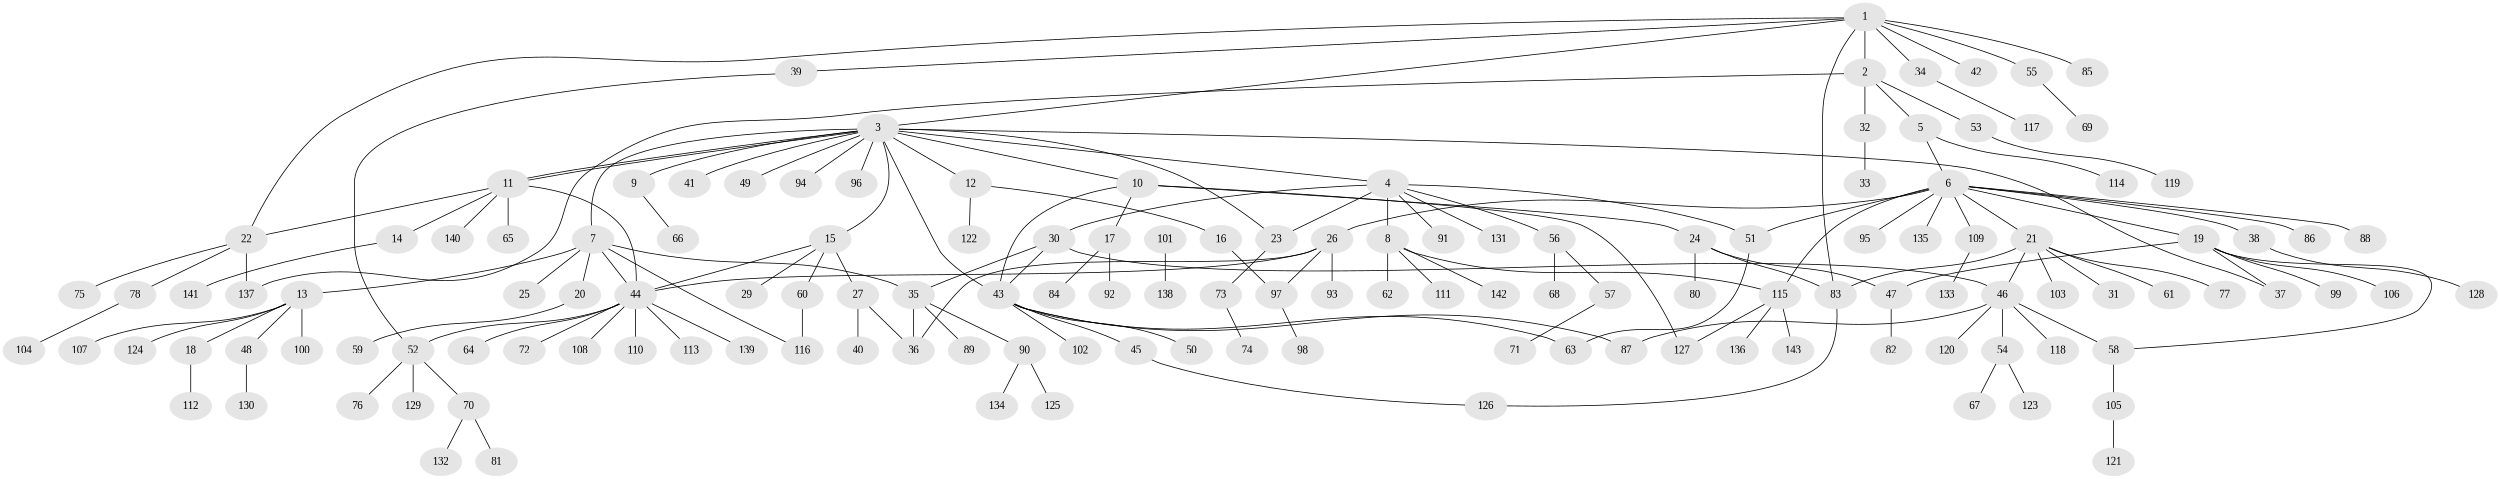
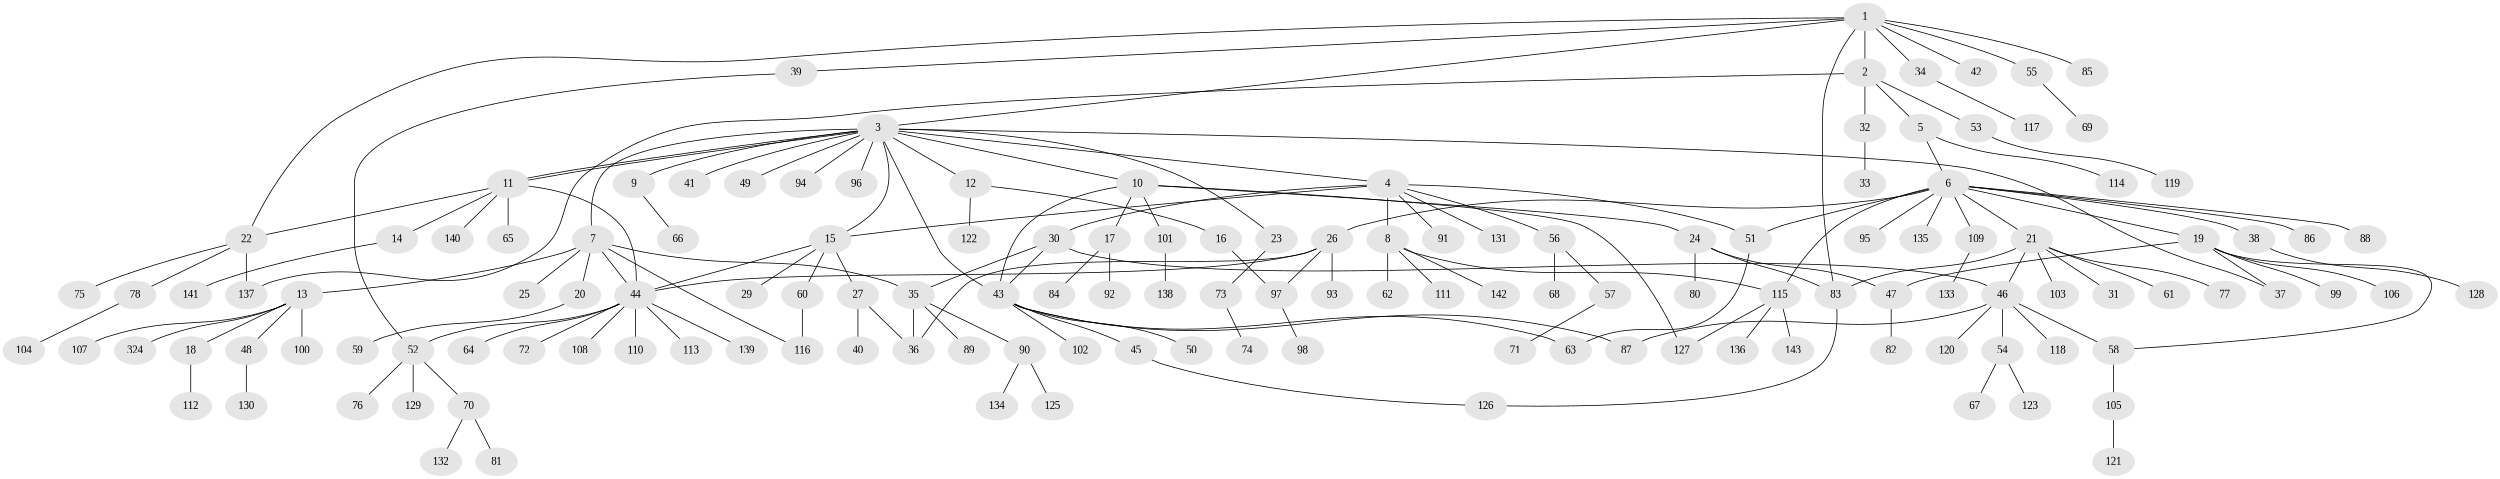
none -> (1151, 212)
(1332, 212) -> (1109, 209)
(135, 351) -> (135, 351)
